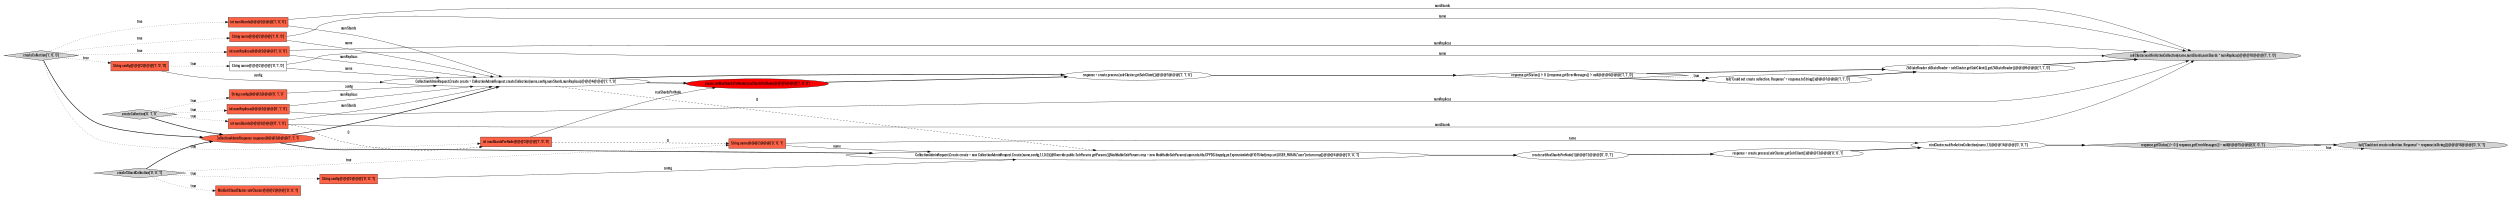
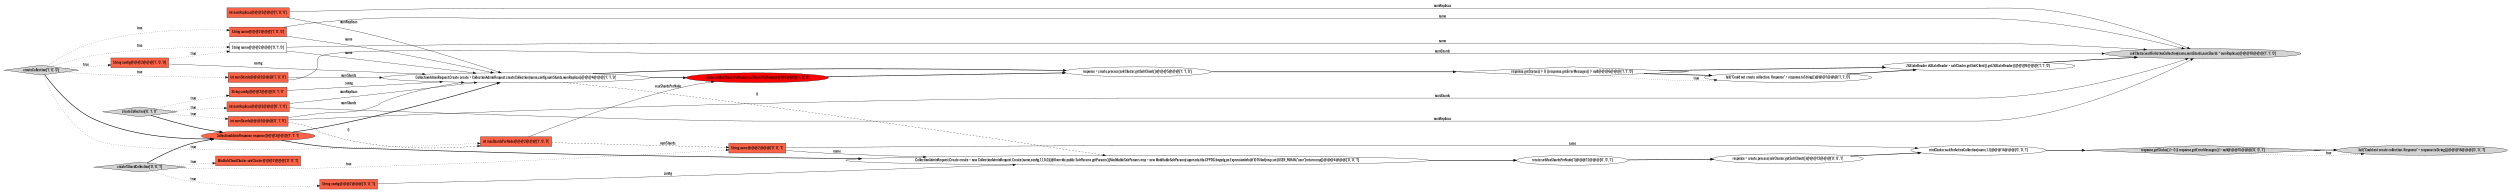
(149, 54) -> (138, 50)
(668, 141) -> (668, 143)
